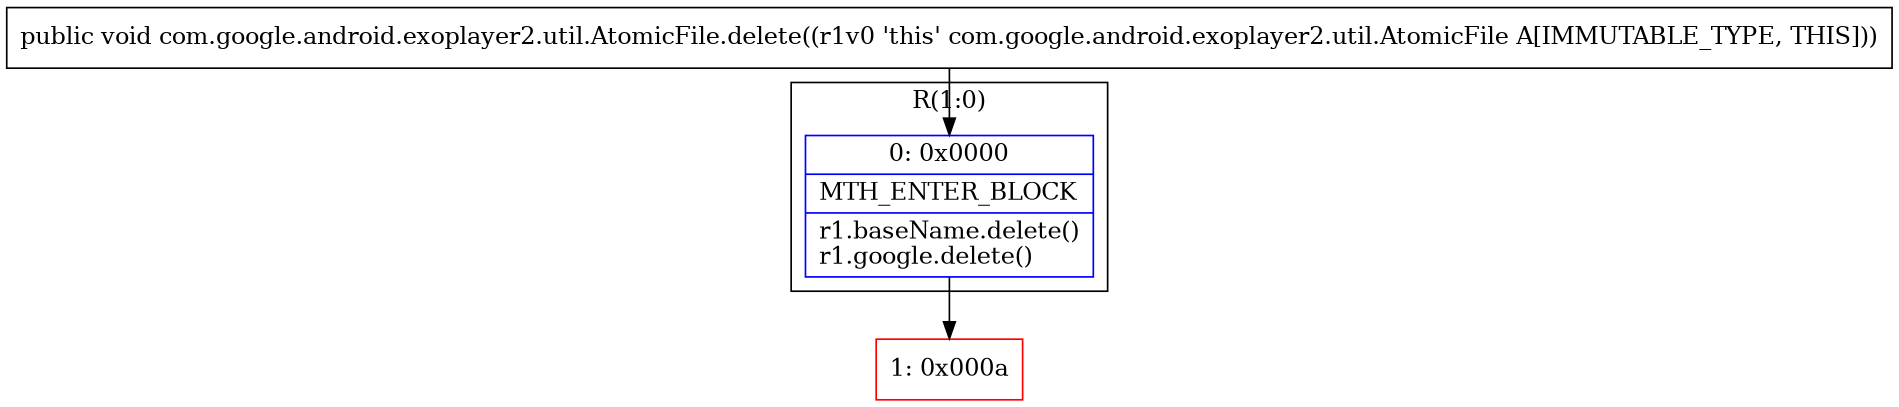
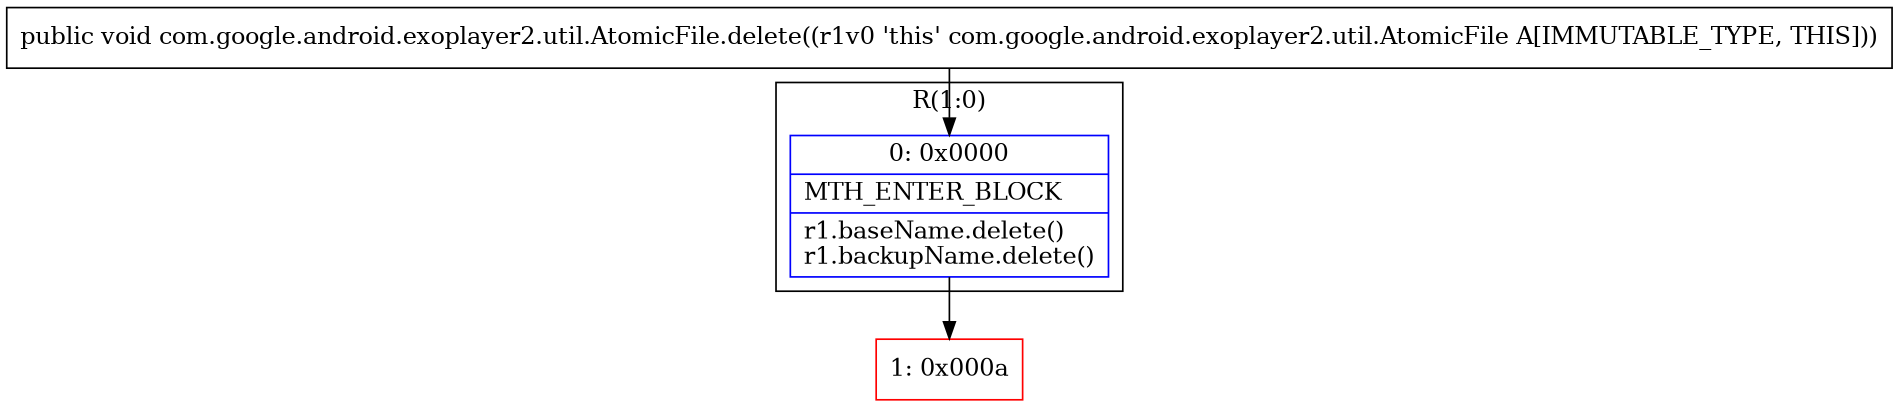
(926, 257) -> (949, 257)
